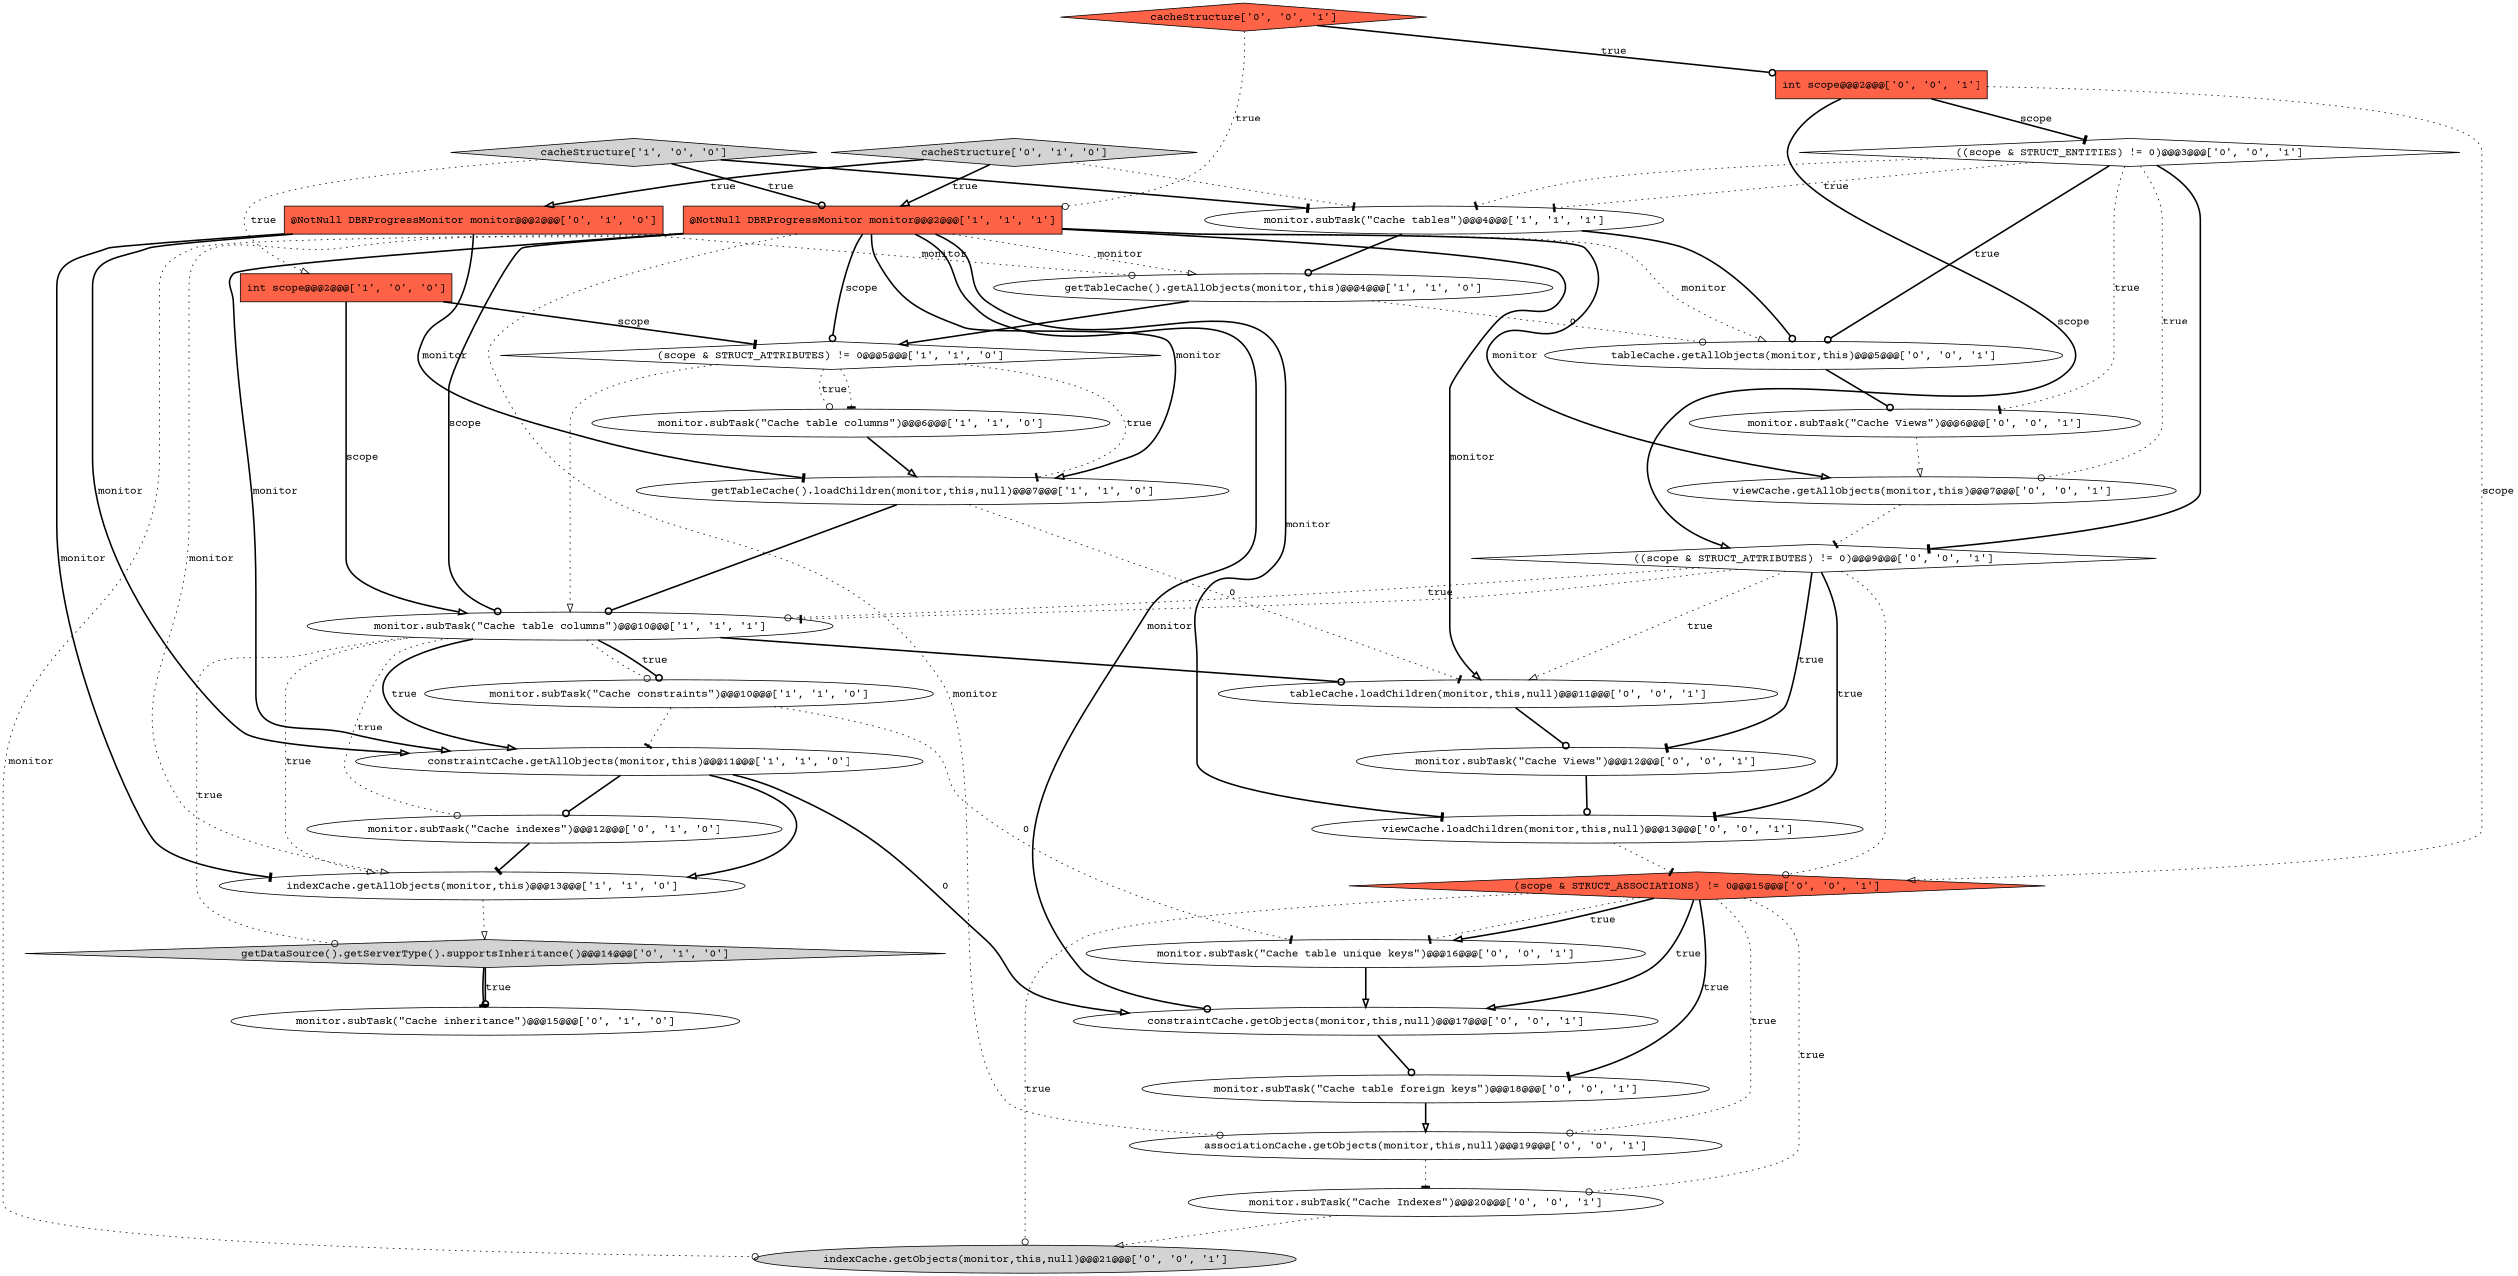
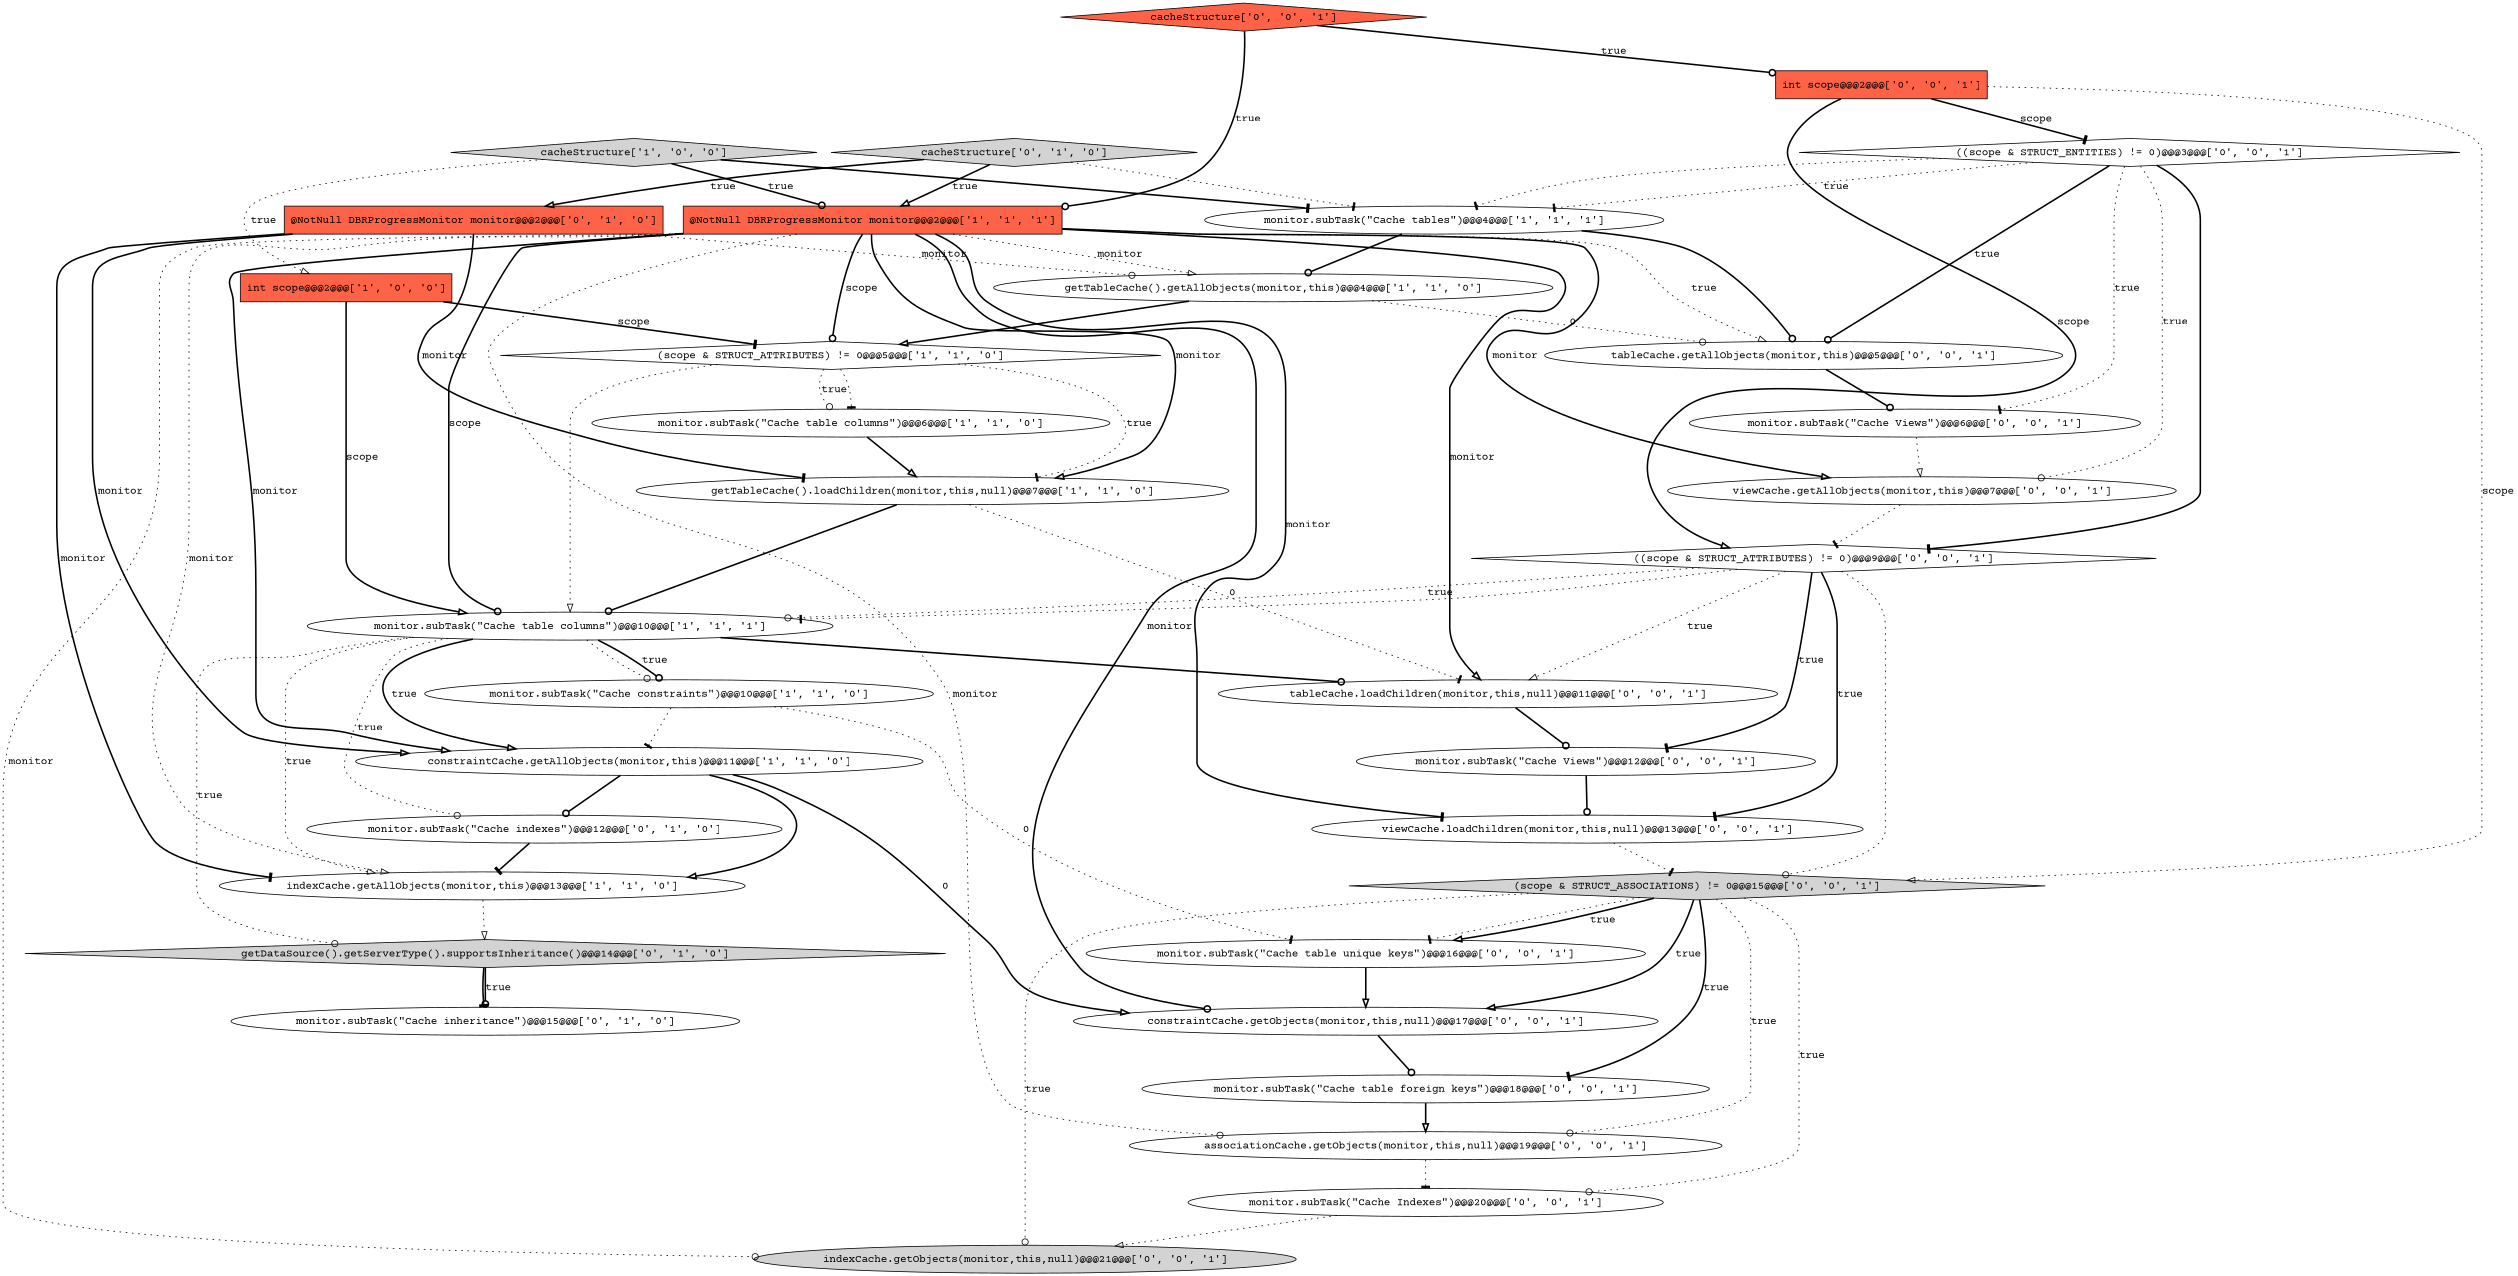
(1205, 165) -> (1205, 165)
(1704, 288) -> (1704, 288)
(1697, 886) -> (1697, 886)
